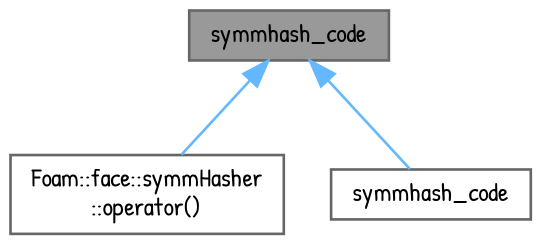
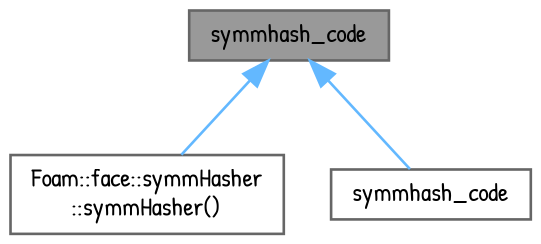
(147, 194) -> (147, 194)
